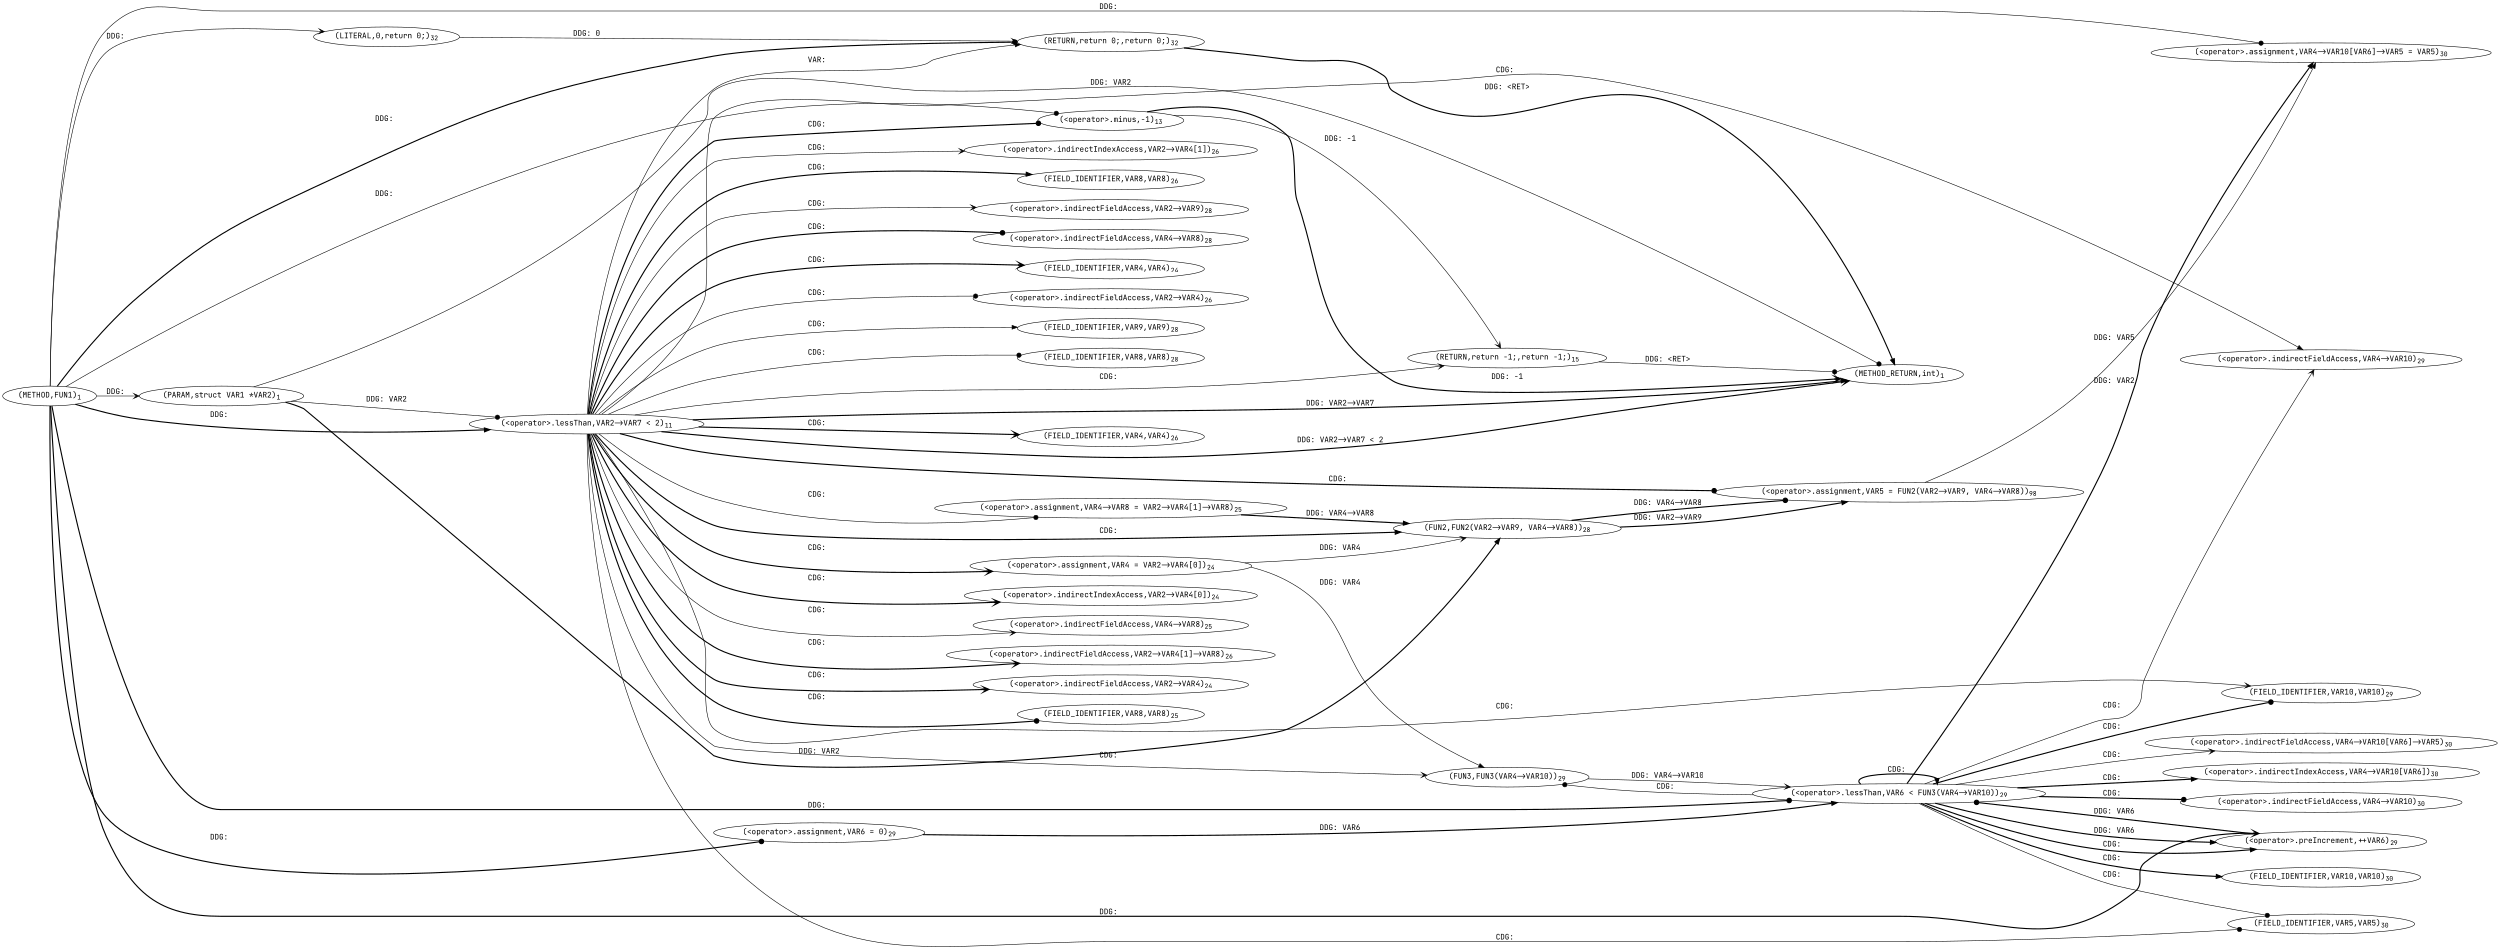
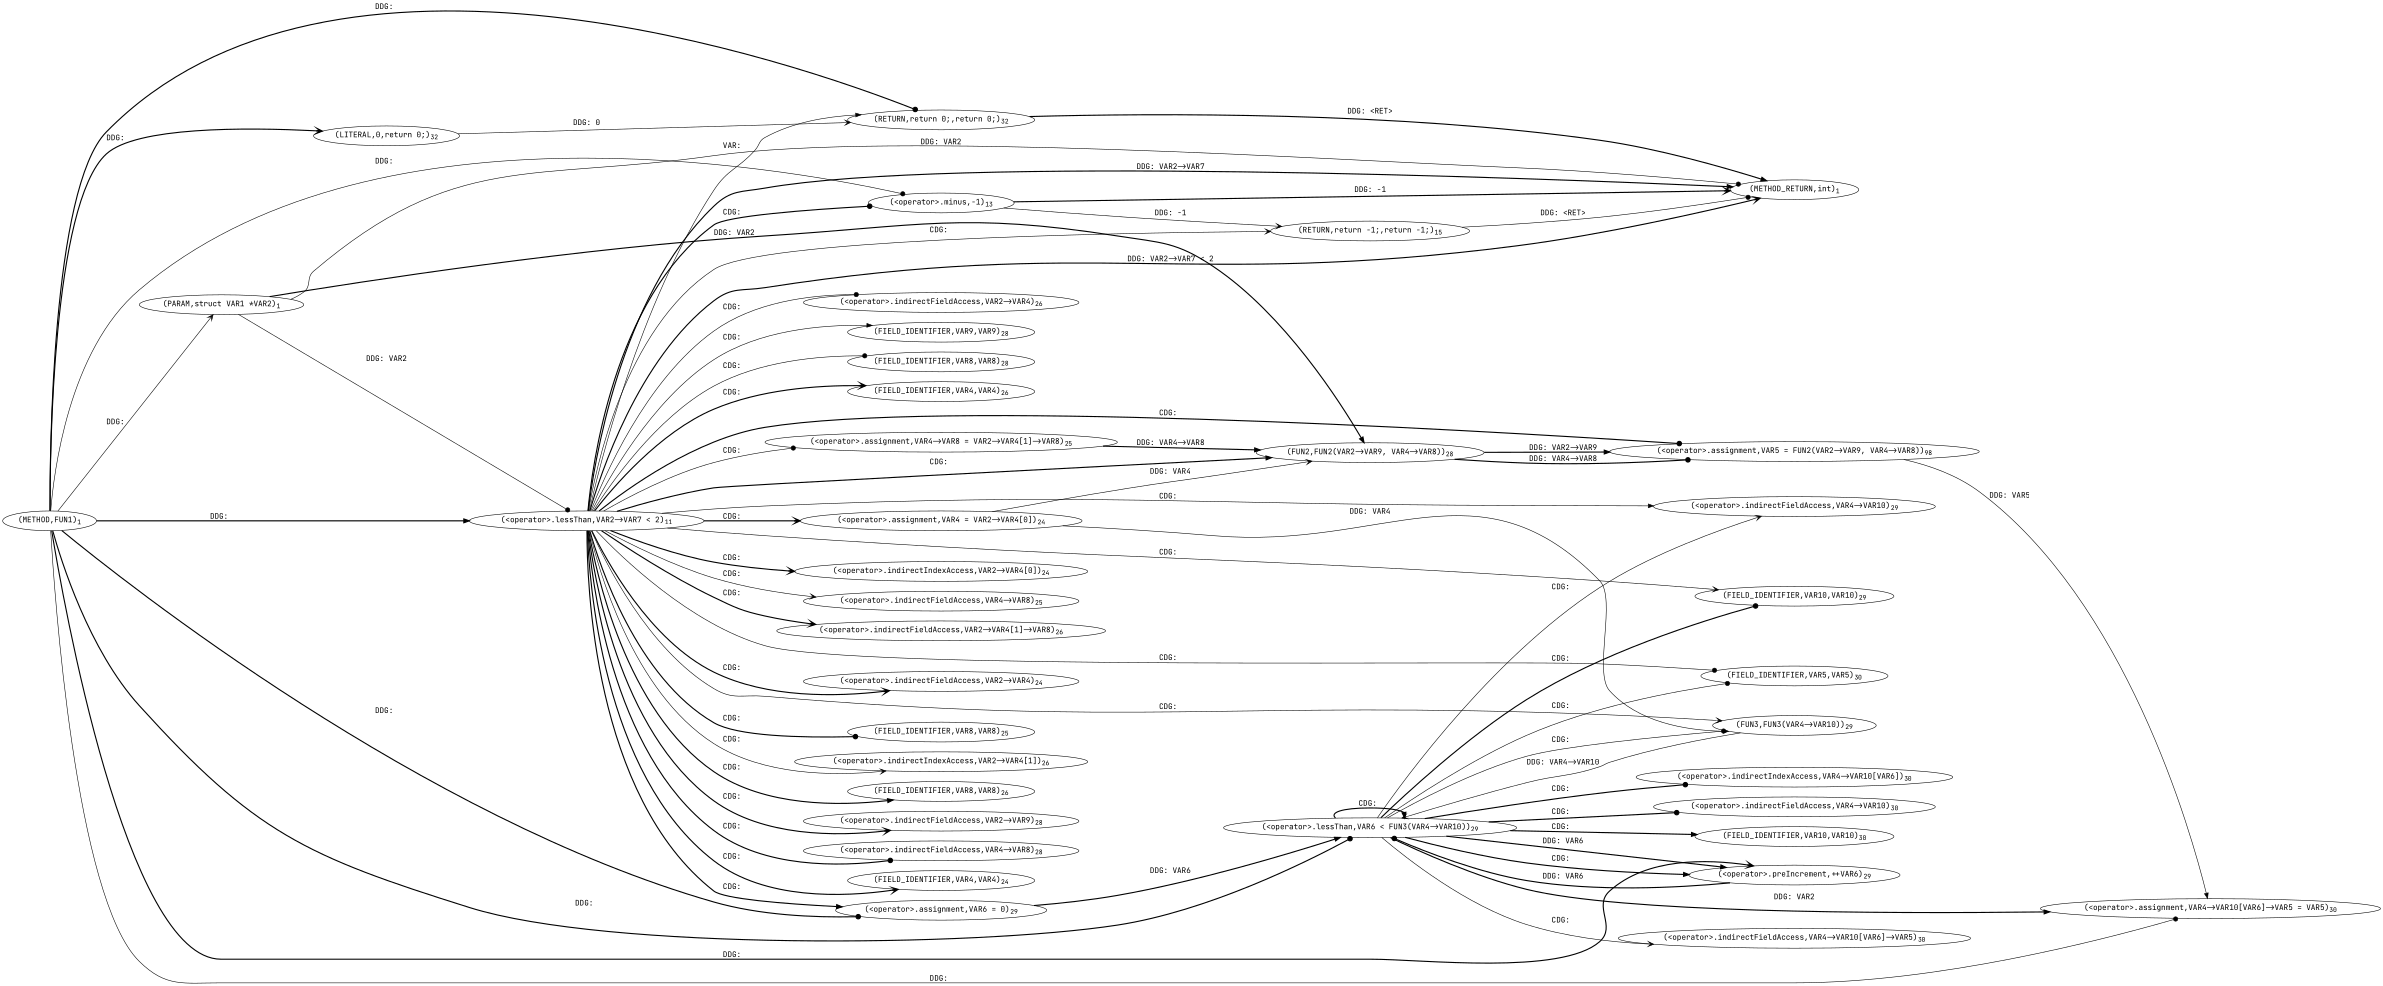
(79, 109) -> (79, 208)
(725, 218) -> (669, 755)
none -> (635, 783)
(2104, 783) -> (1554, 799)
